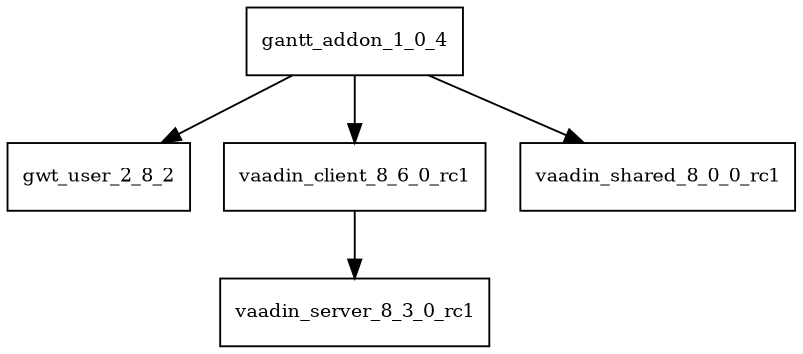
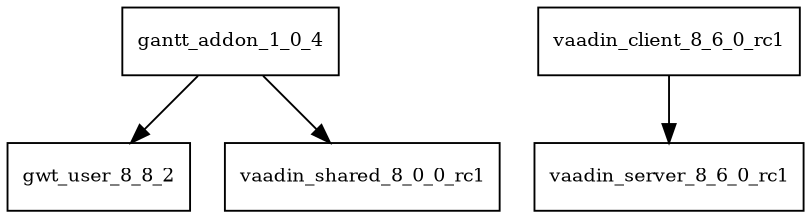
(355, 100) -> none
(99, 177) -> (99, 177)
(355, 312) -> (669, 177)
